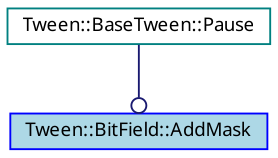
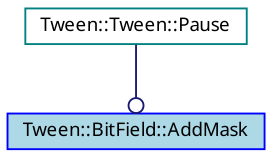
(139, 26) -> (136, 26)
